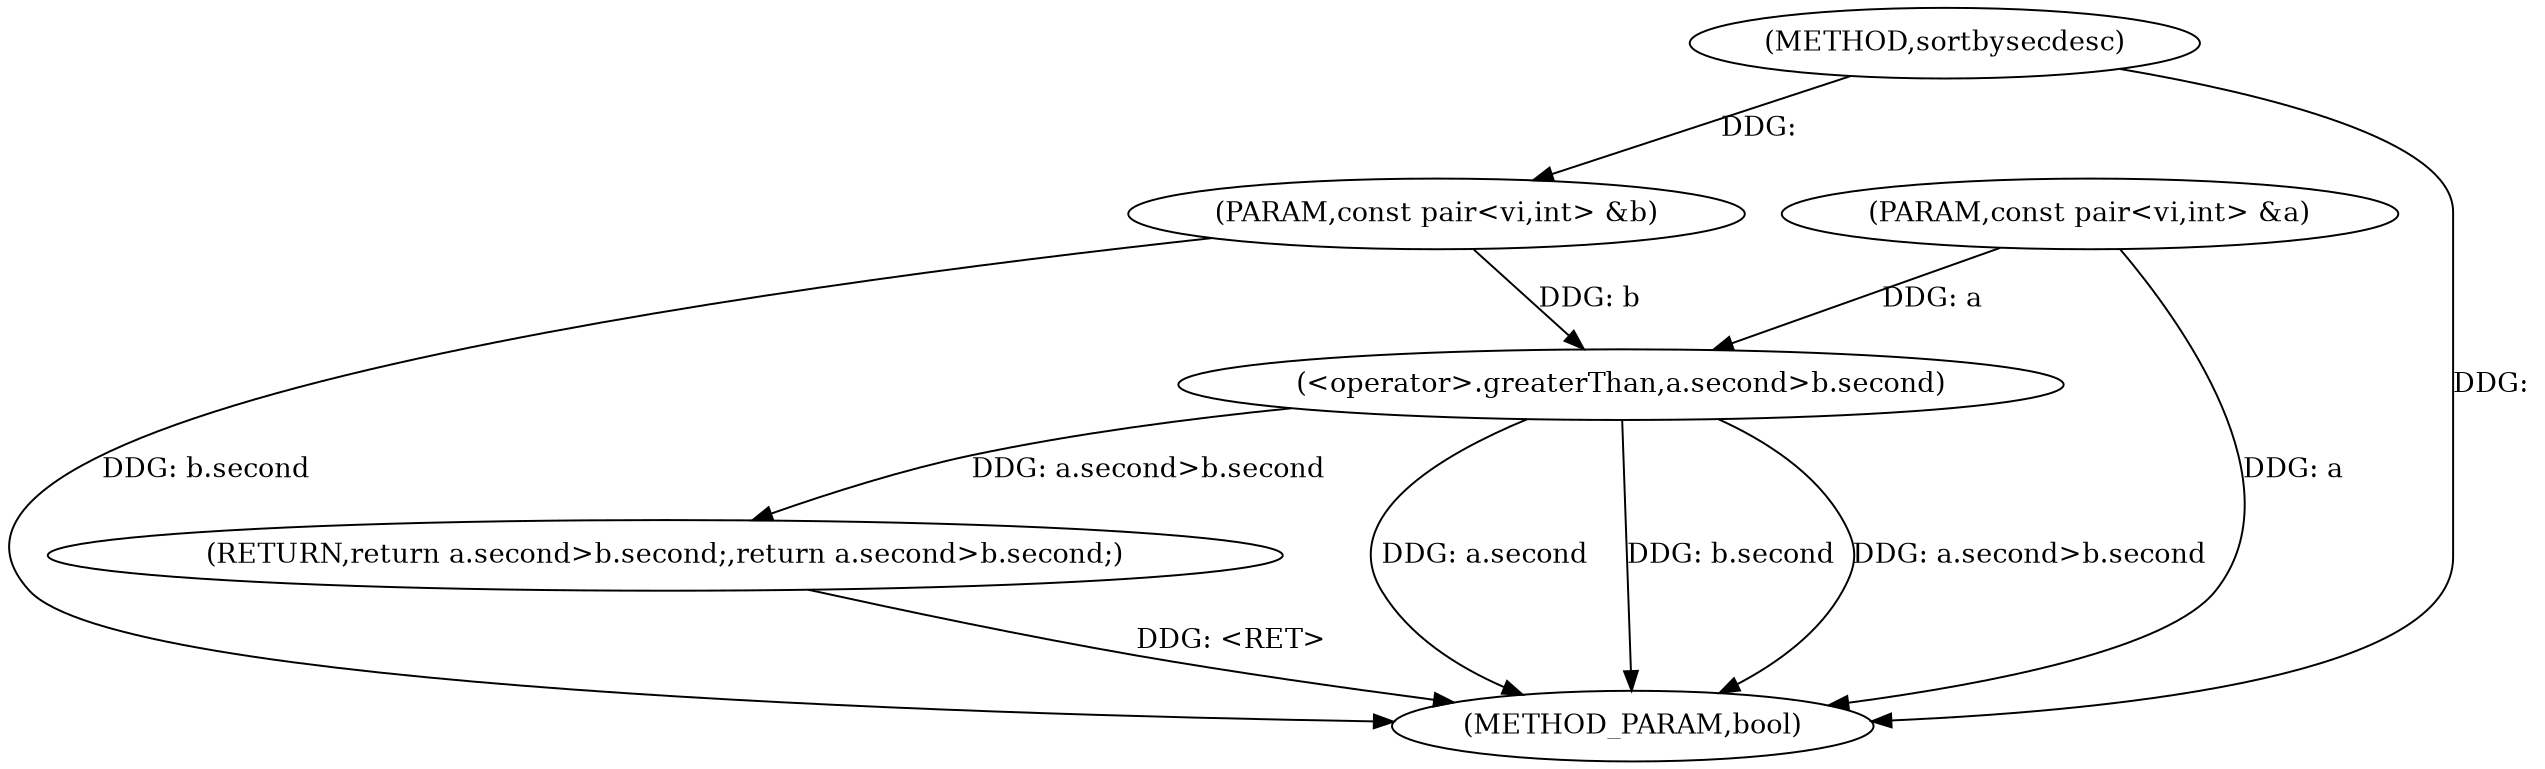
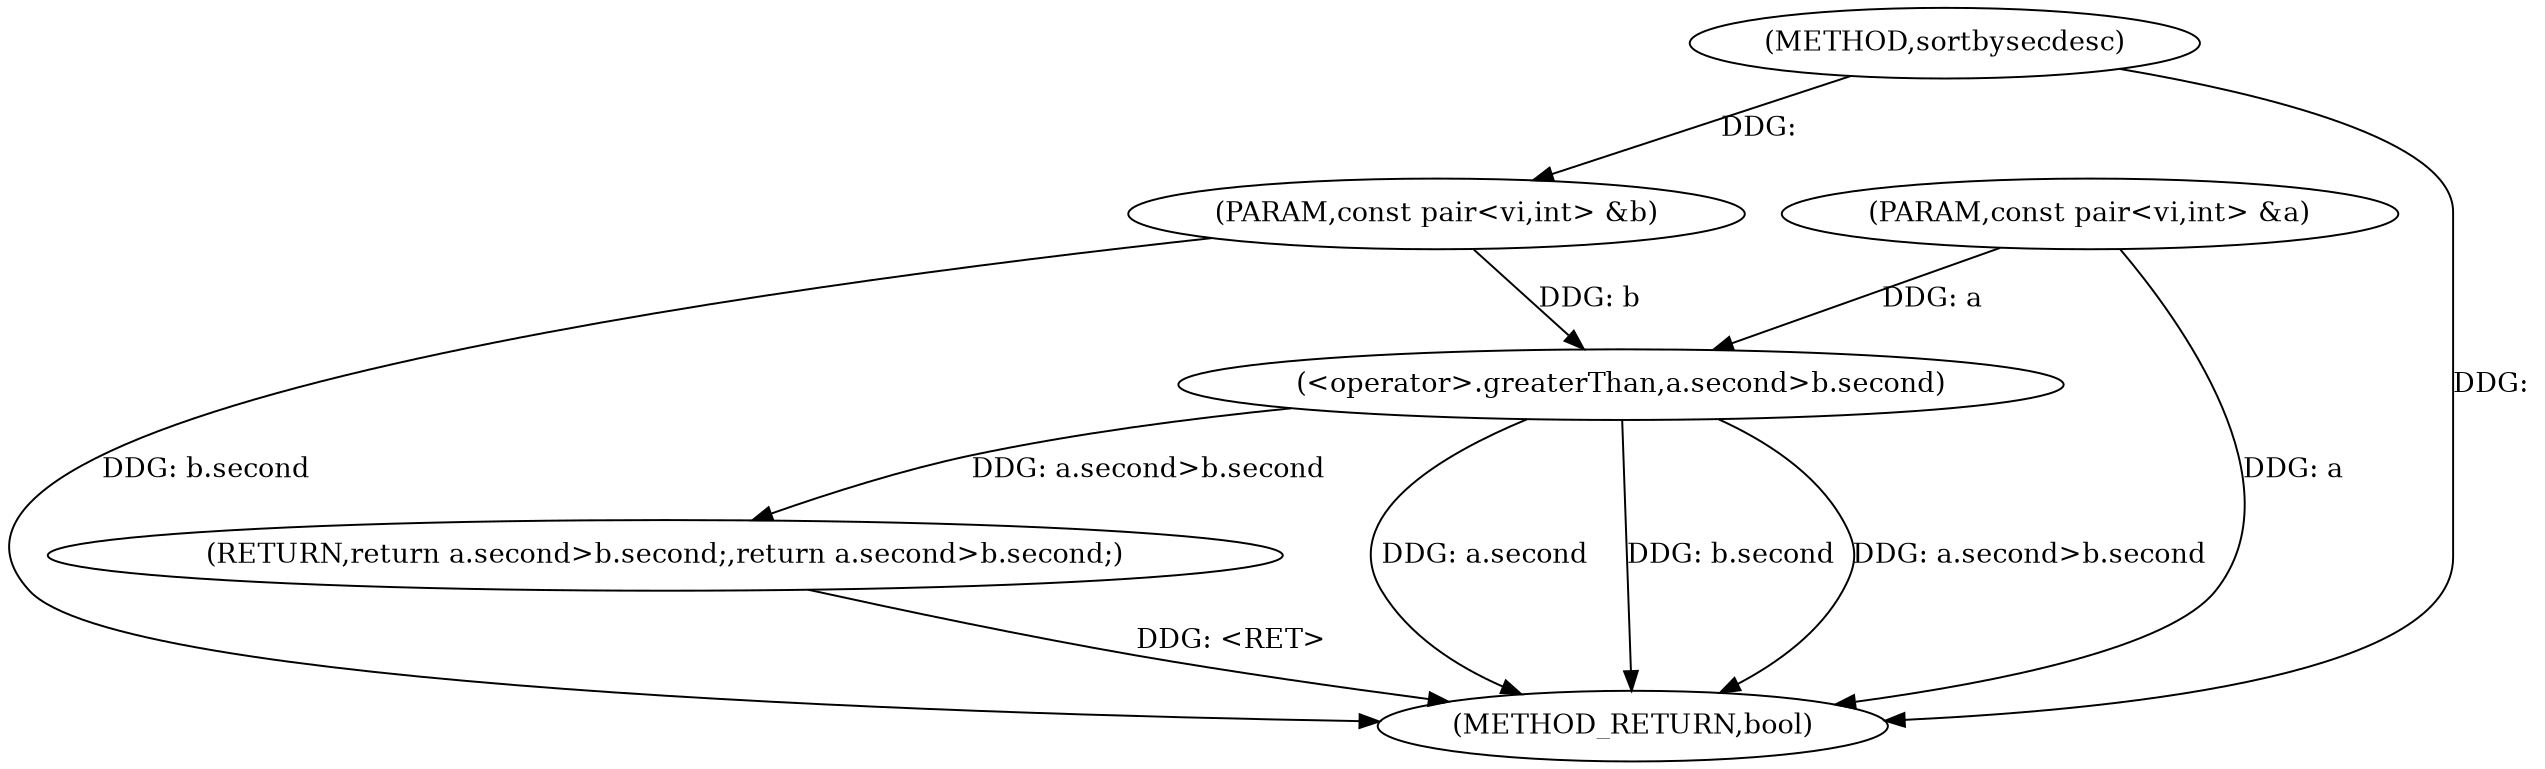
(1633, 726) -> (1633, 726)
